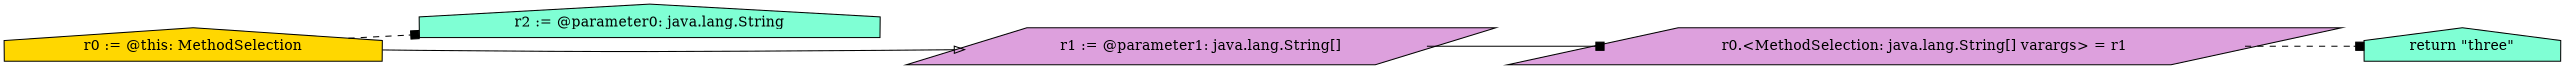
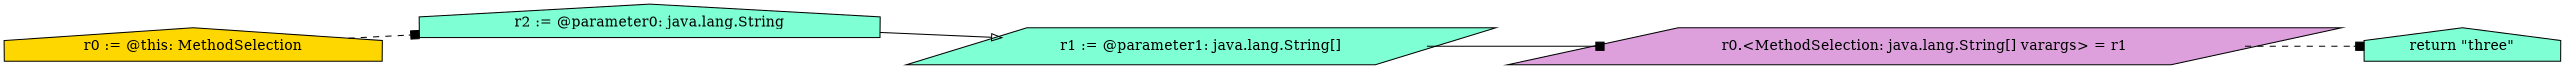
(1201, 46) -> (1201, 46)
(668, 52) -> (936, 35)
